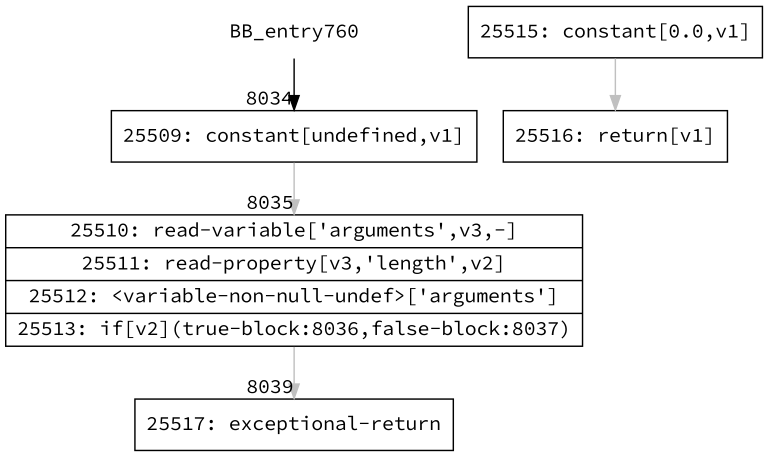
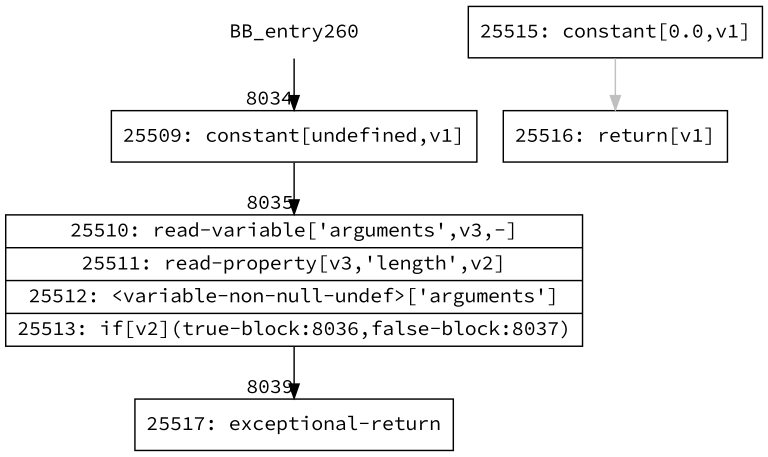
(294, 32) -> (294, 32)
(294, 181) -> (294, 181)
(294, 365) -> (294, 365)
